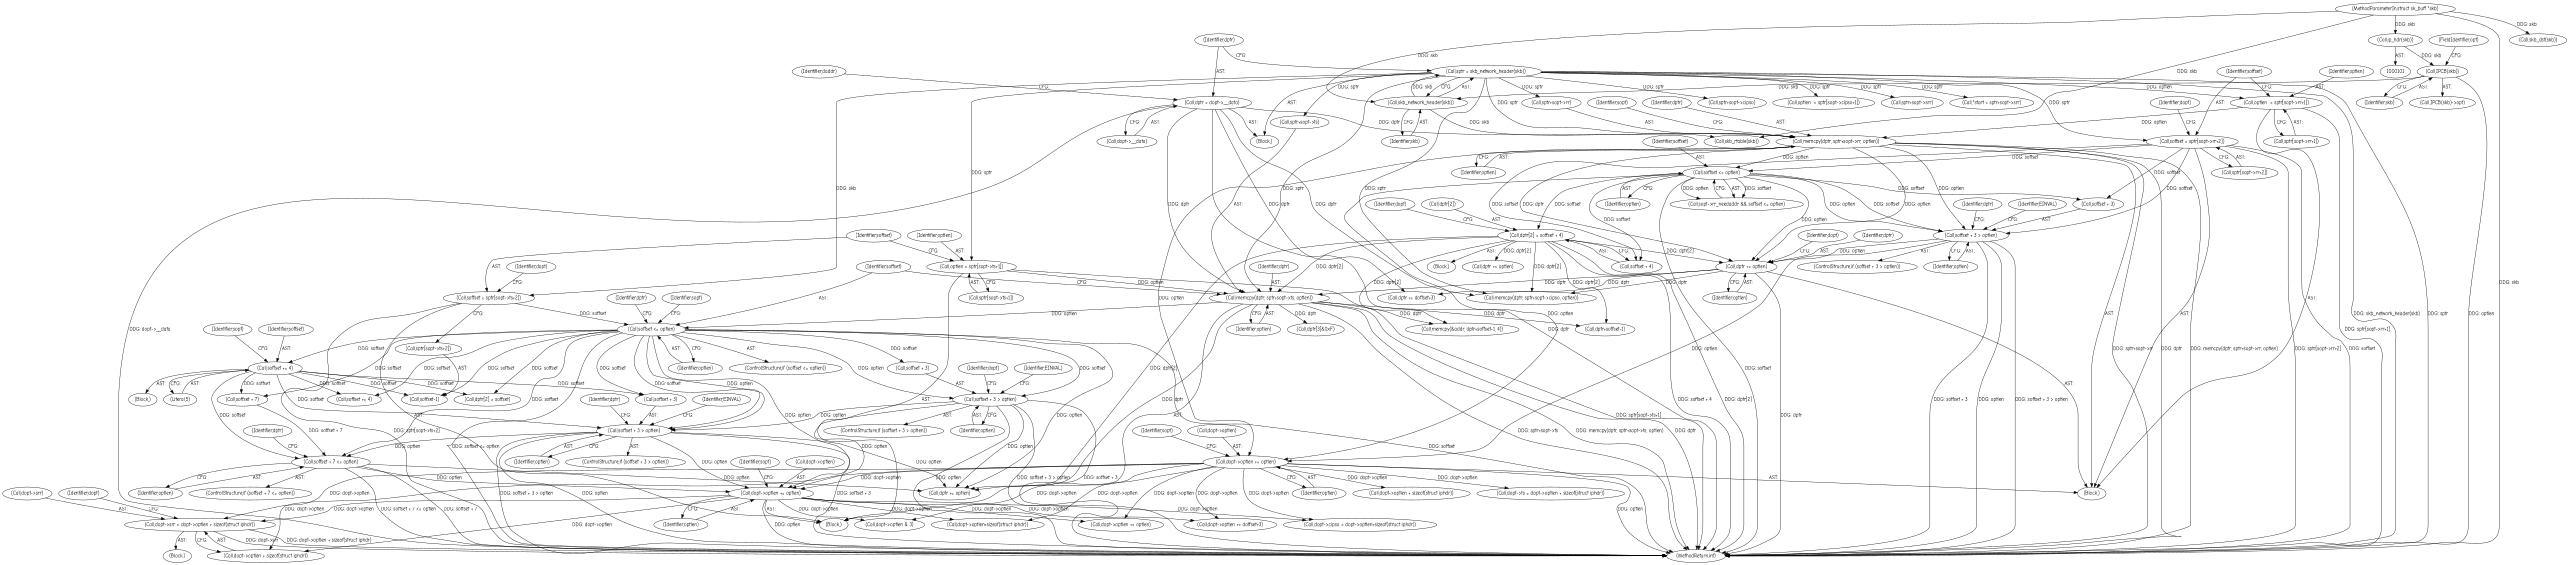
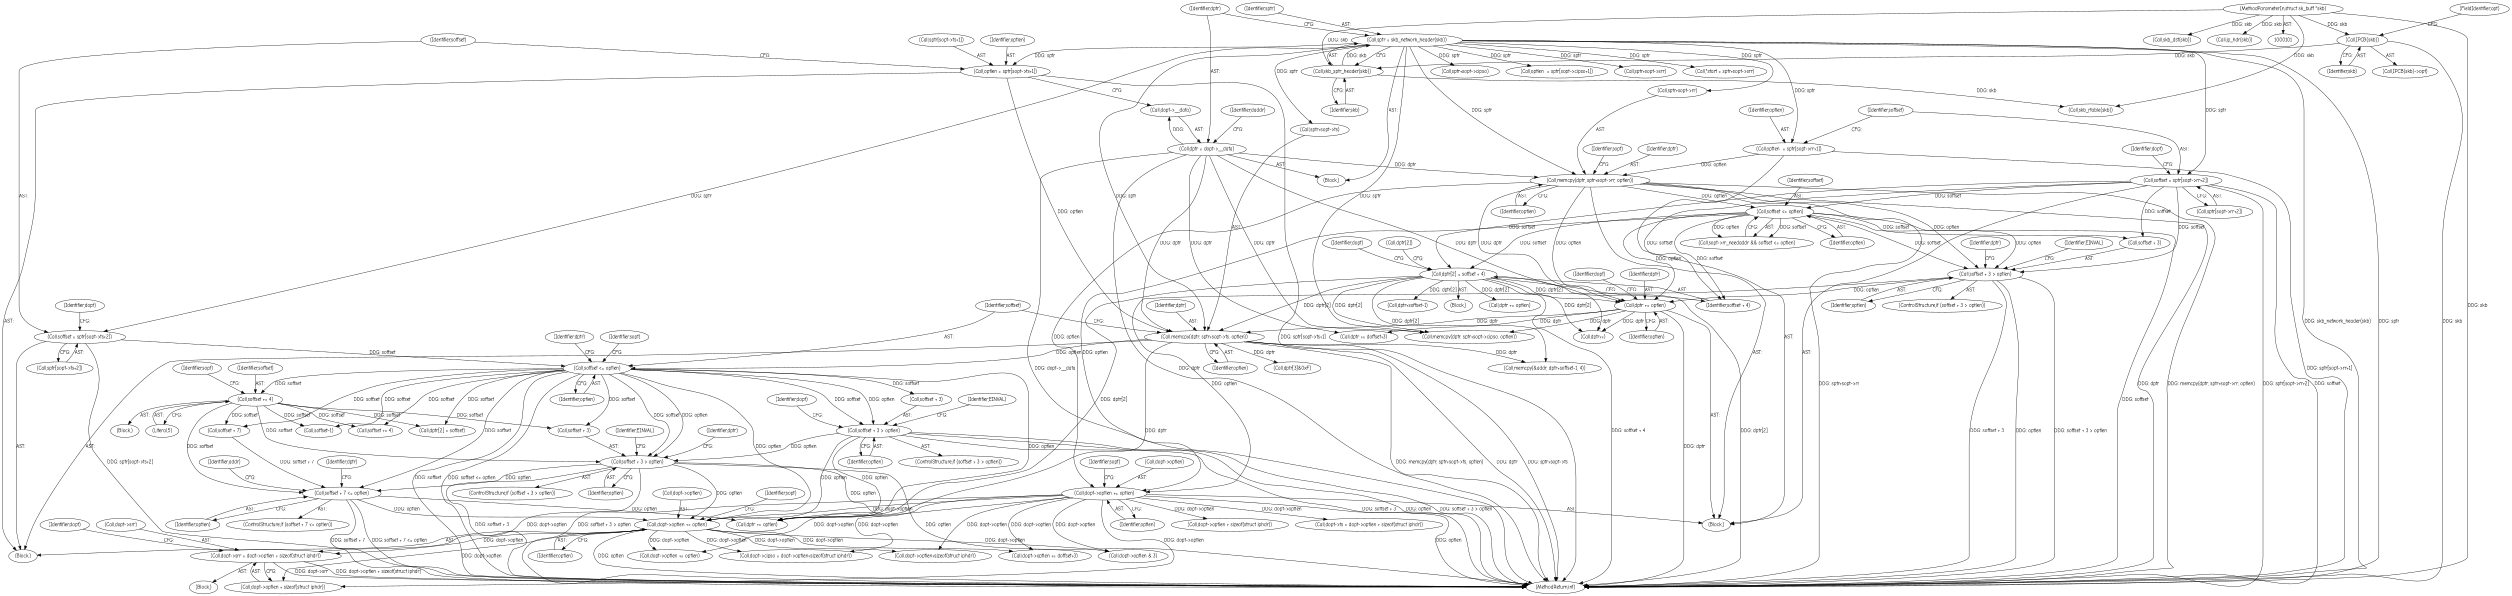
none -> (1260, 9)
(2395, 54) -> (2283, 23)
(2417, 55) -> (2322, 24)
(2159, 87) -> (1805, 91)
(1421, 103) -> (1342, 72)
(1136, 122) -> (1179, 130)
(2296, 142) -> none
(846, 189) -> (701, 196)
none -> (1785, 194)
(1498, 220) -> (1419, 259)
(1637, 267) -> (1728, 306)
(984, 281) -> (1088, 91)
(1447, 313) -> none
(2482, 314) -> (2452, 321)
none -> (1593, 337)
(786, 368) -> none
(458, 374) -> (72, 355)
none -> (224, 462)
